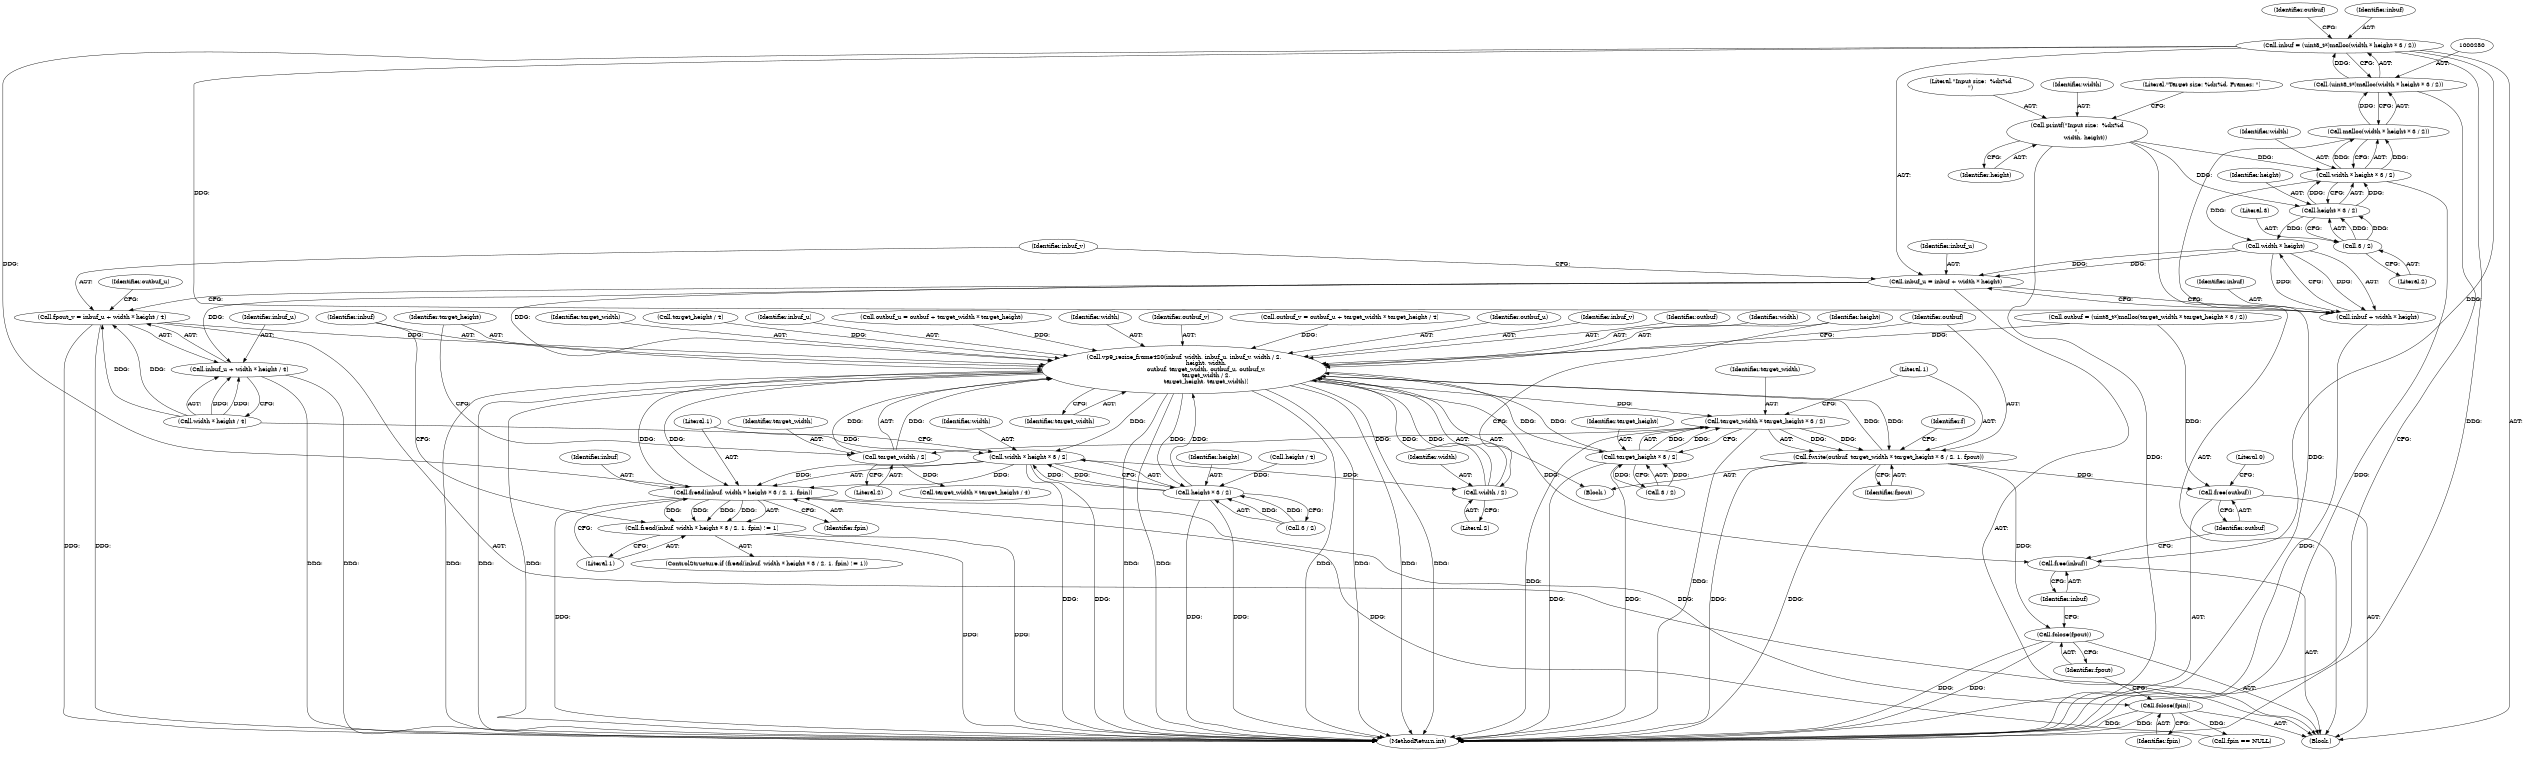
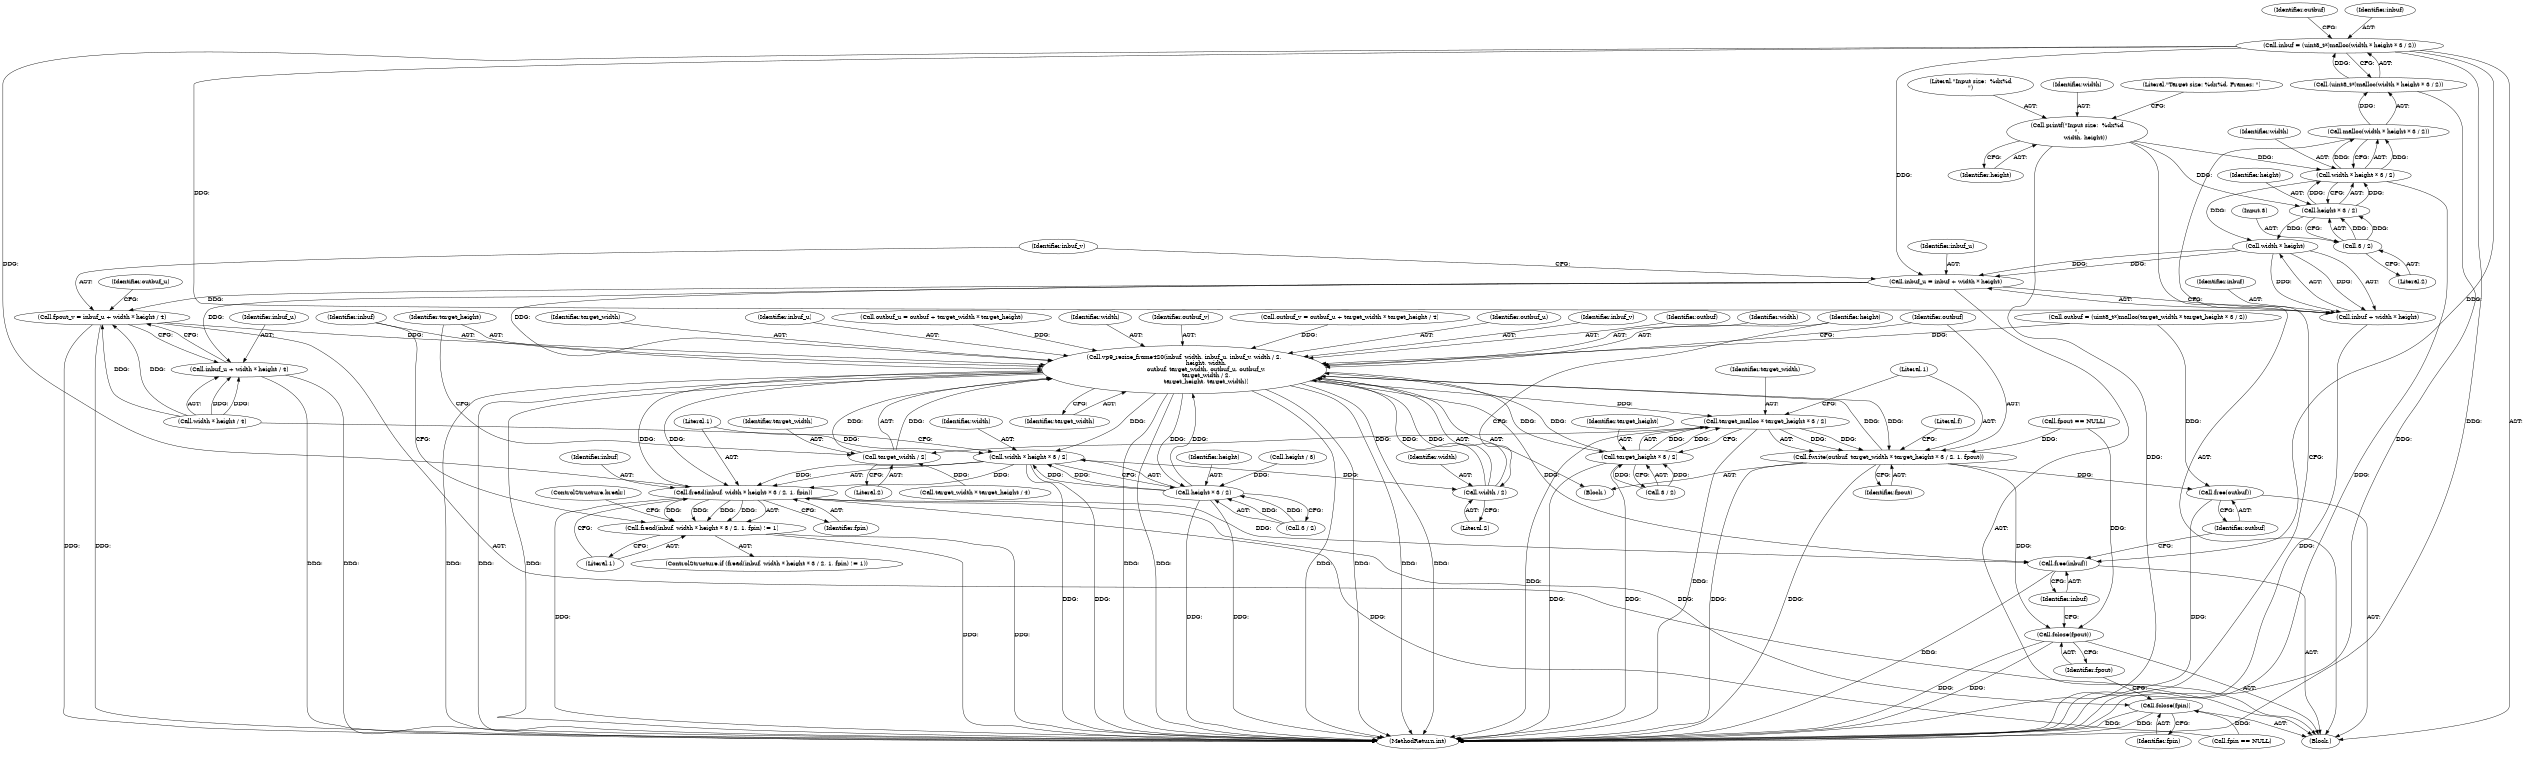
(2472, 46) -> none
(2379, 106) -> none
(1905, 175) -> (1905, 175)
(2255, 211) -> (2255, 211)
(2317, 282) -> (2317, 282)
(217, 300) -> (217, 300)
(2127, 300) -> (2127, 300)
(690, 318) -> none
(166, 335) -> (166, 335)
(192, 335) -> (192, 335)
(259, 396) -> none
(1765, 422) -> (1765, 422)
(1948, 422) -> (1948, 422)
none -> (2074, 422)
(2405, 440) -> (2405, 440)
(1293, 457) -> (1293, 457)
(2250, 457) -> none
(2317, 457) -> (2317, 457)
(920, 477) -> (945, 473)
none -> (588, 493)
none -> (1413, 543)
(2199, 617) -> (2199, 617)
none -> (1775, 714)
(2201, 723) -> (2222, 718)
